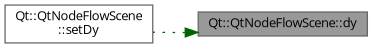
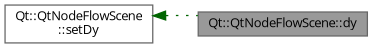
(169, 32) -> (182, 15)
